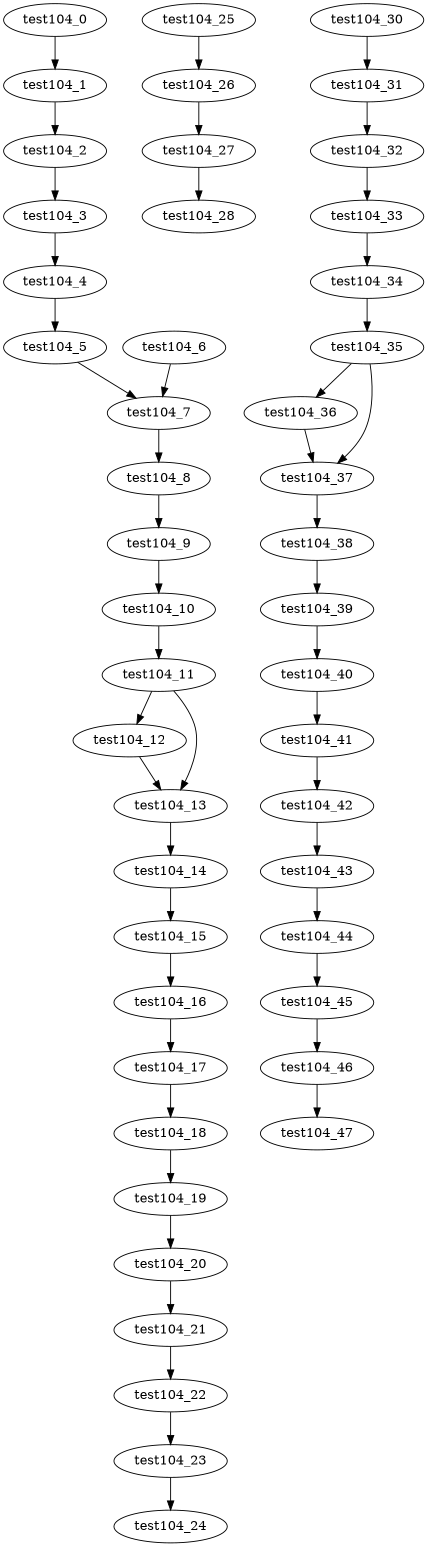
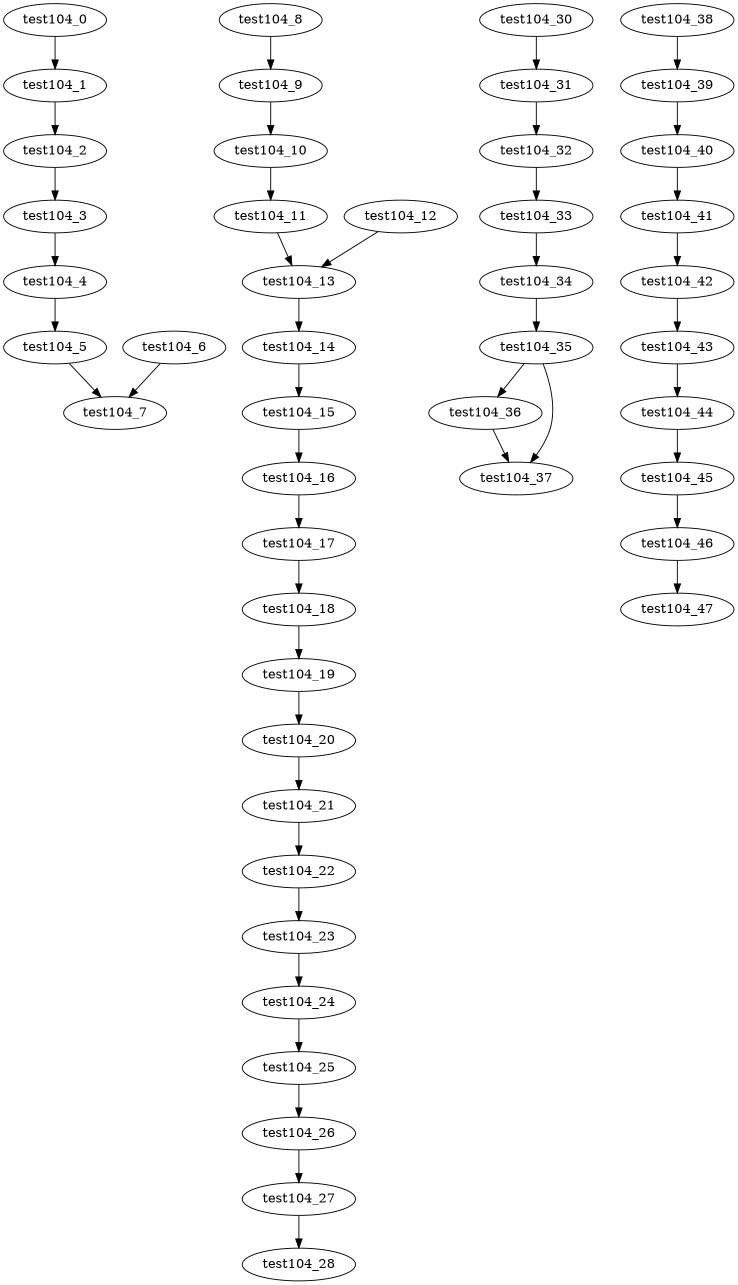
(159, 441) -> none
(317, 507) -> none
(146, 703) -> none
none -> (299, 1031)
